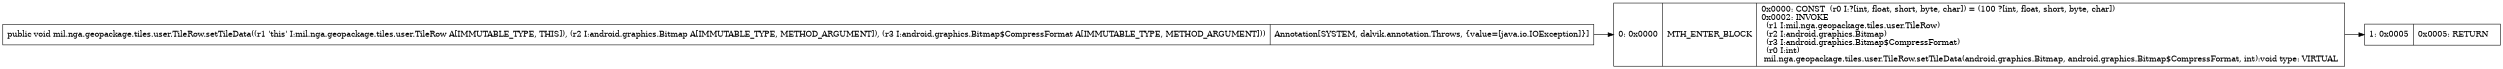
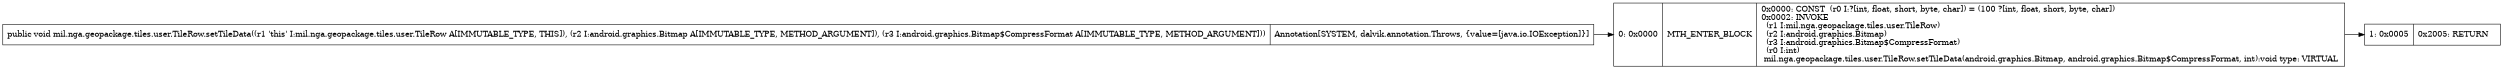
(2457, 34) -> (2457, 34)
